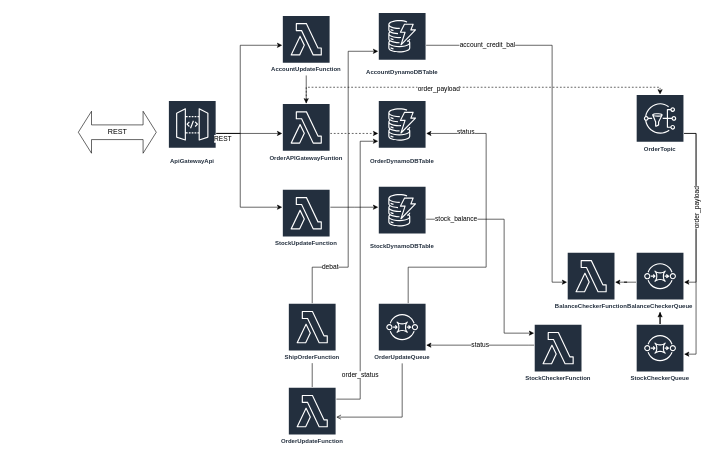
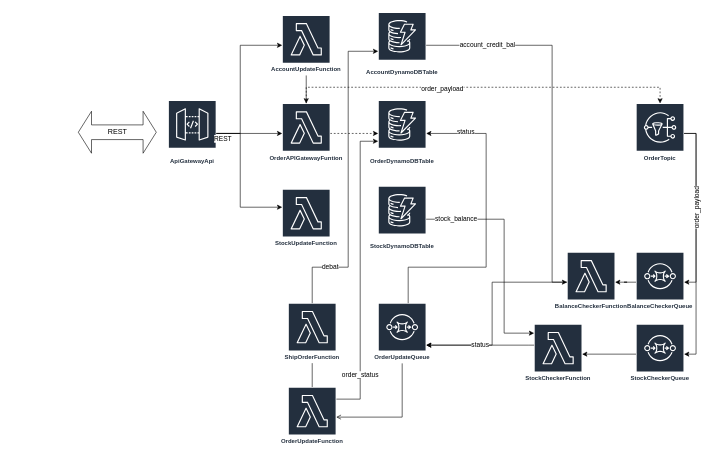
(660, 125) -> (660, 134)
(372, 207) -> none
none -> (492, 283)
(660, 316) -> (587, 354)
